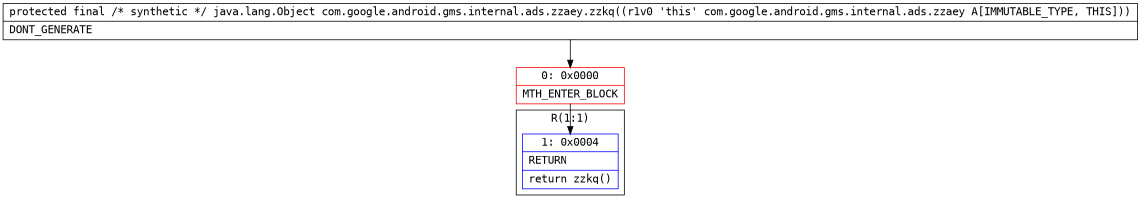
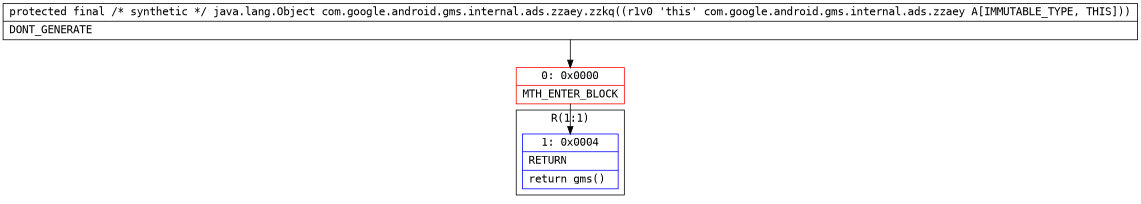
(570, 179) -> (567, 179)
